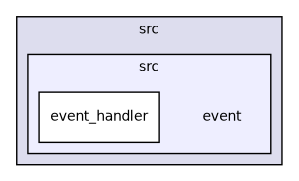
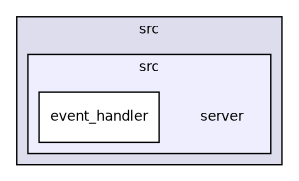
(222, 117) -> (222, 117)
